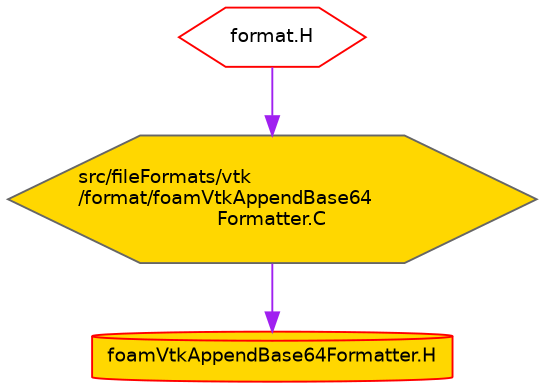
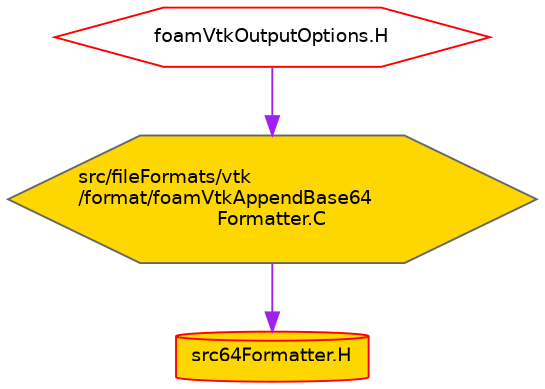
(272, 37) -> (272, 37)
(272, 357) -> (272, 357)
